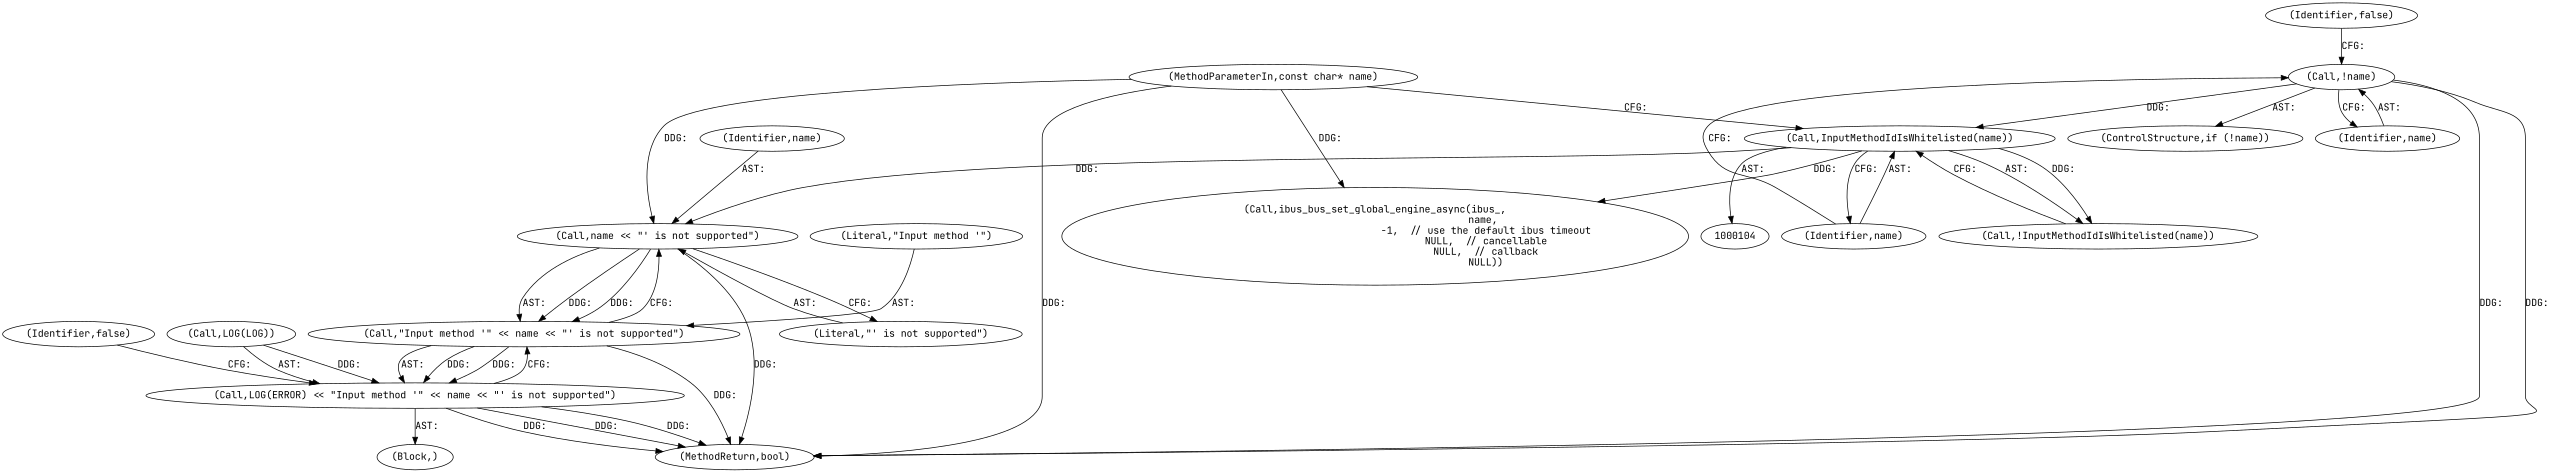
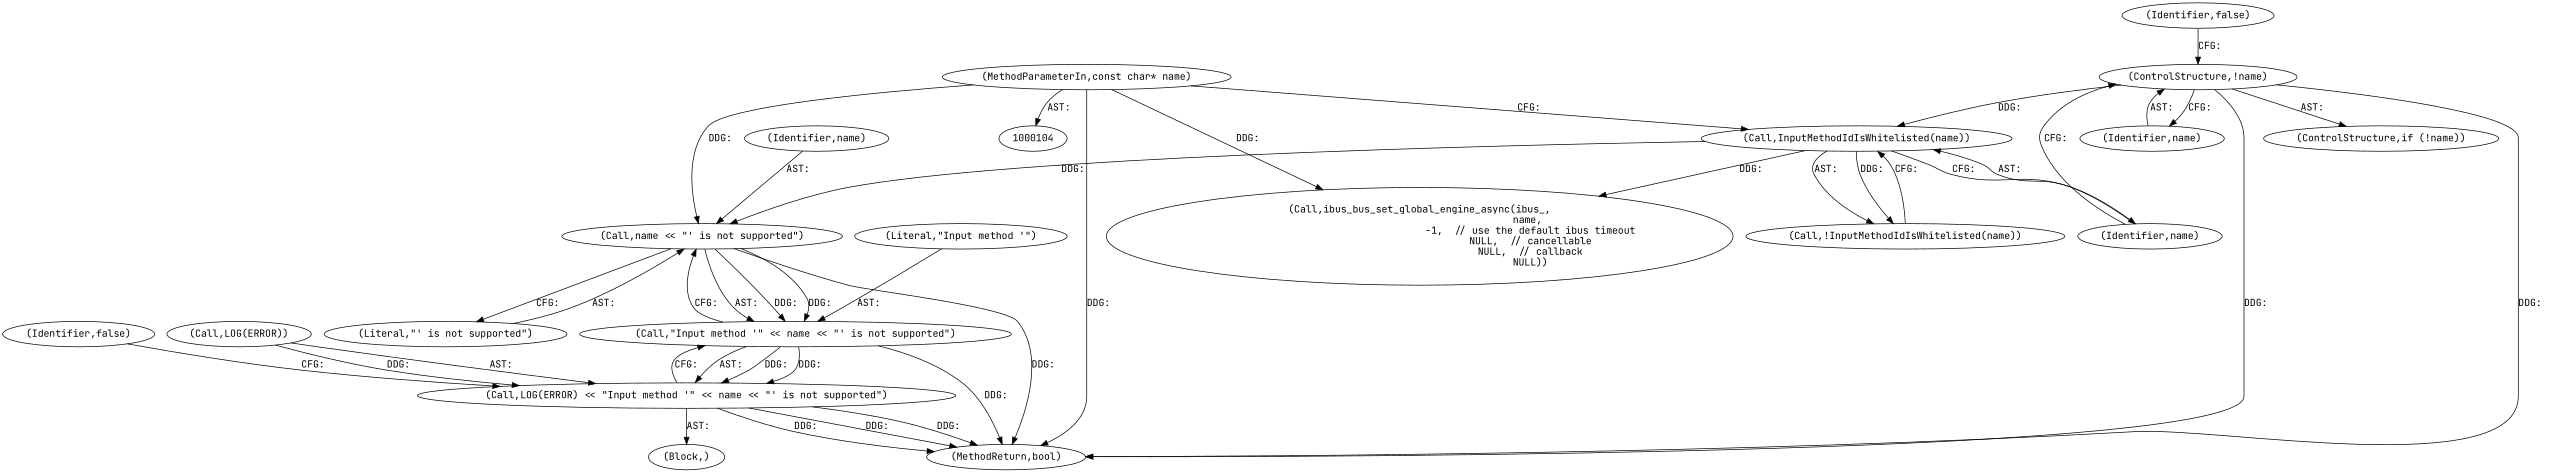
(2342, 77) -> (2198, 77)
(1739, 167) -> (1047, 102)
(231, 334) -> (239, 334)
